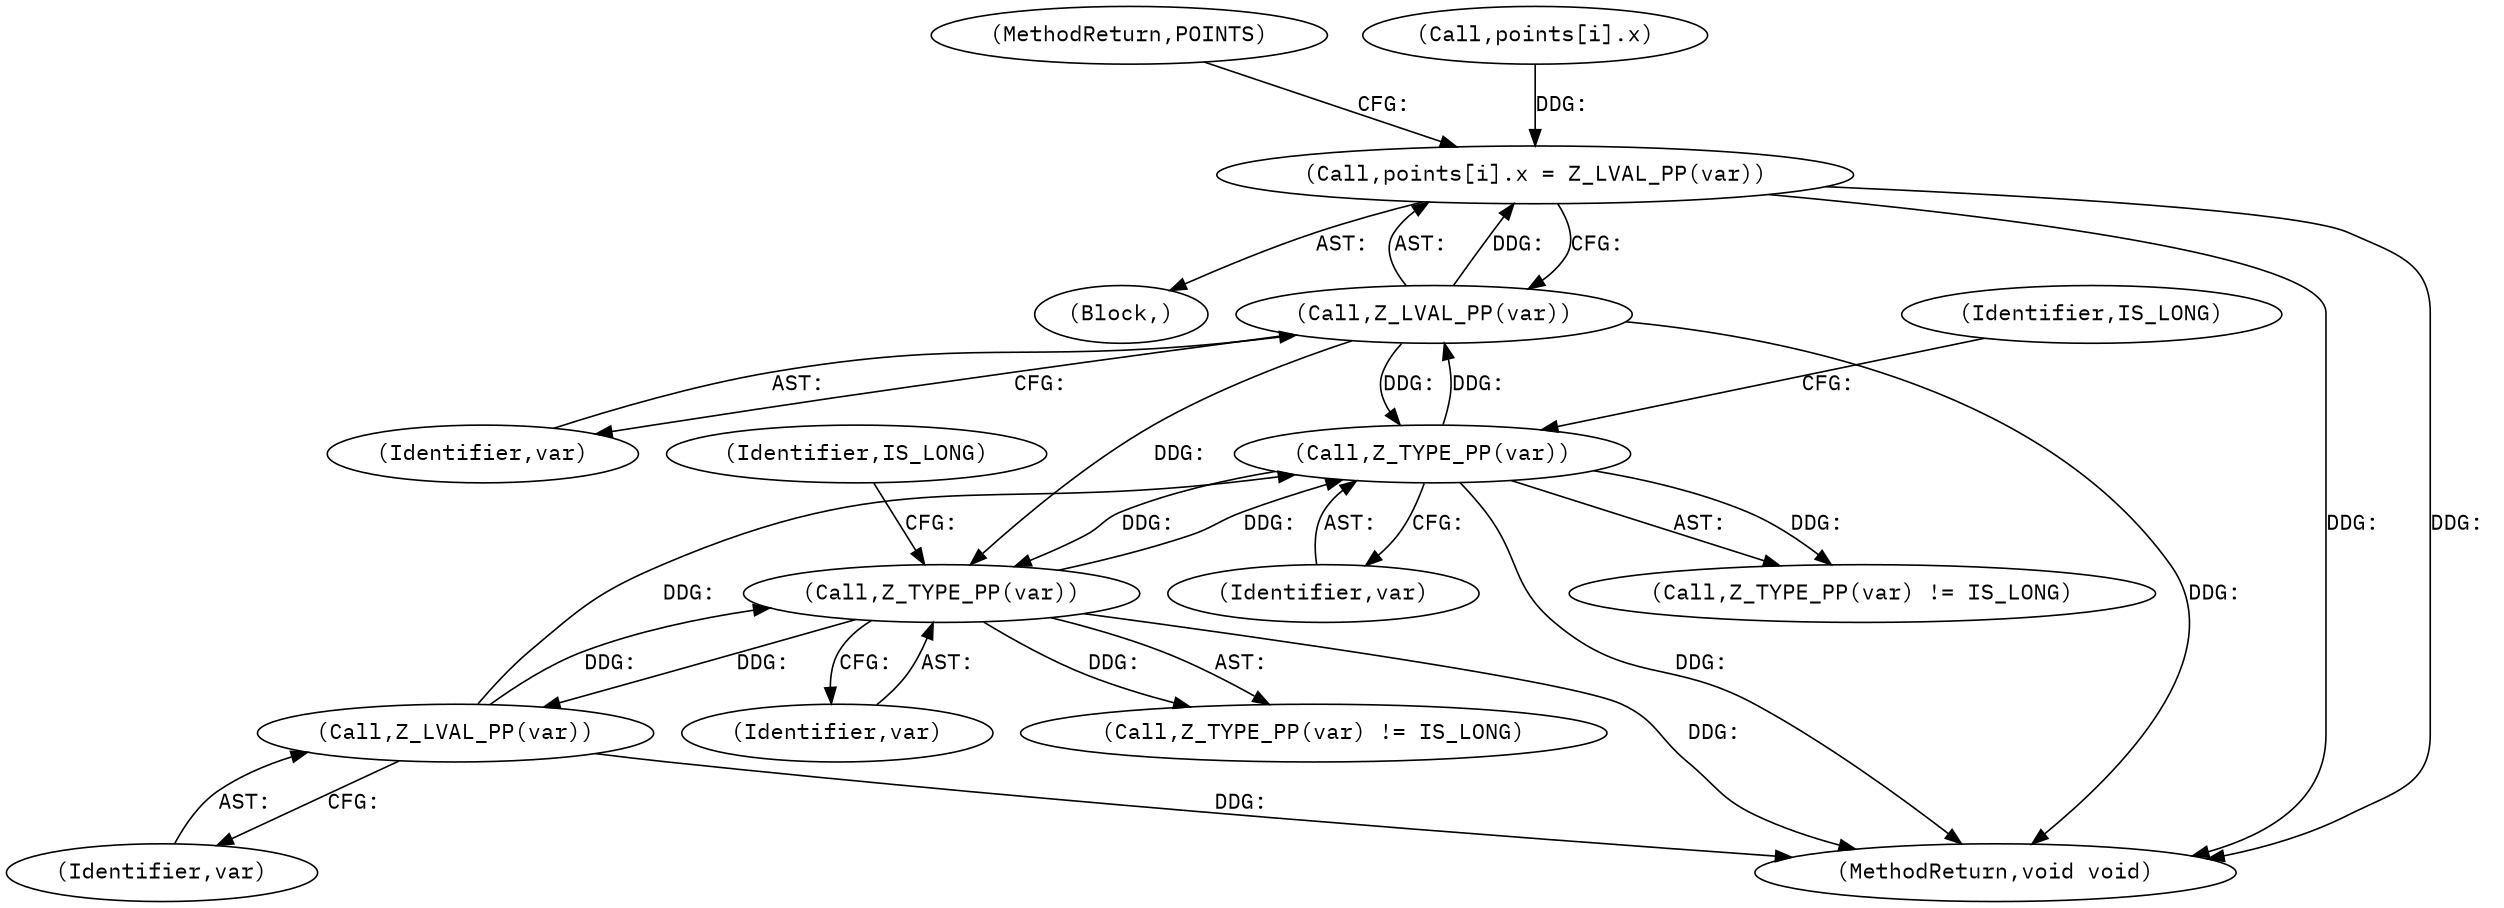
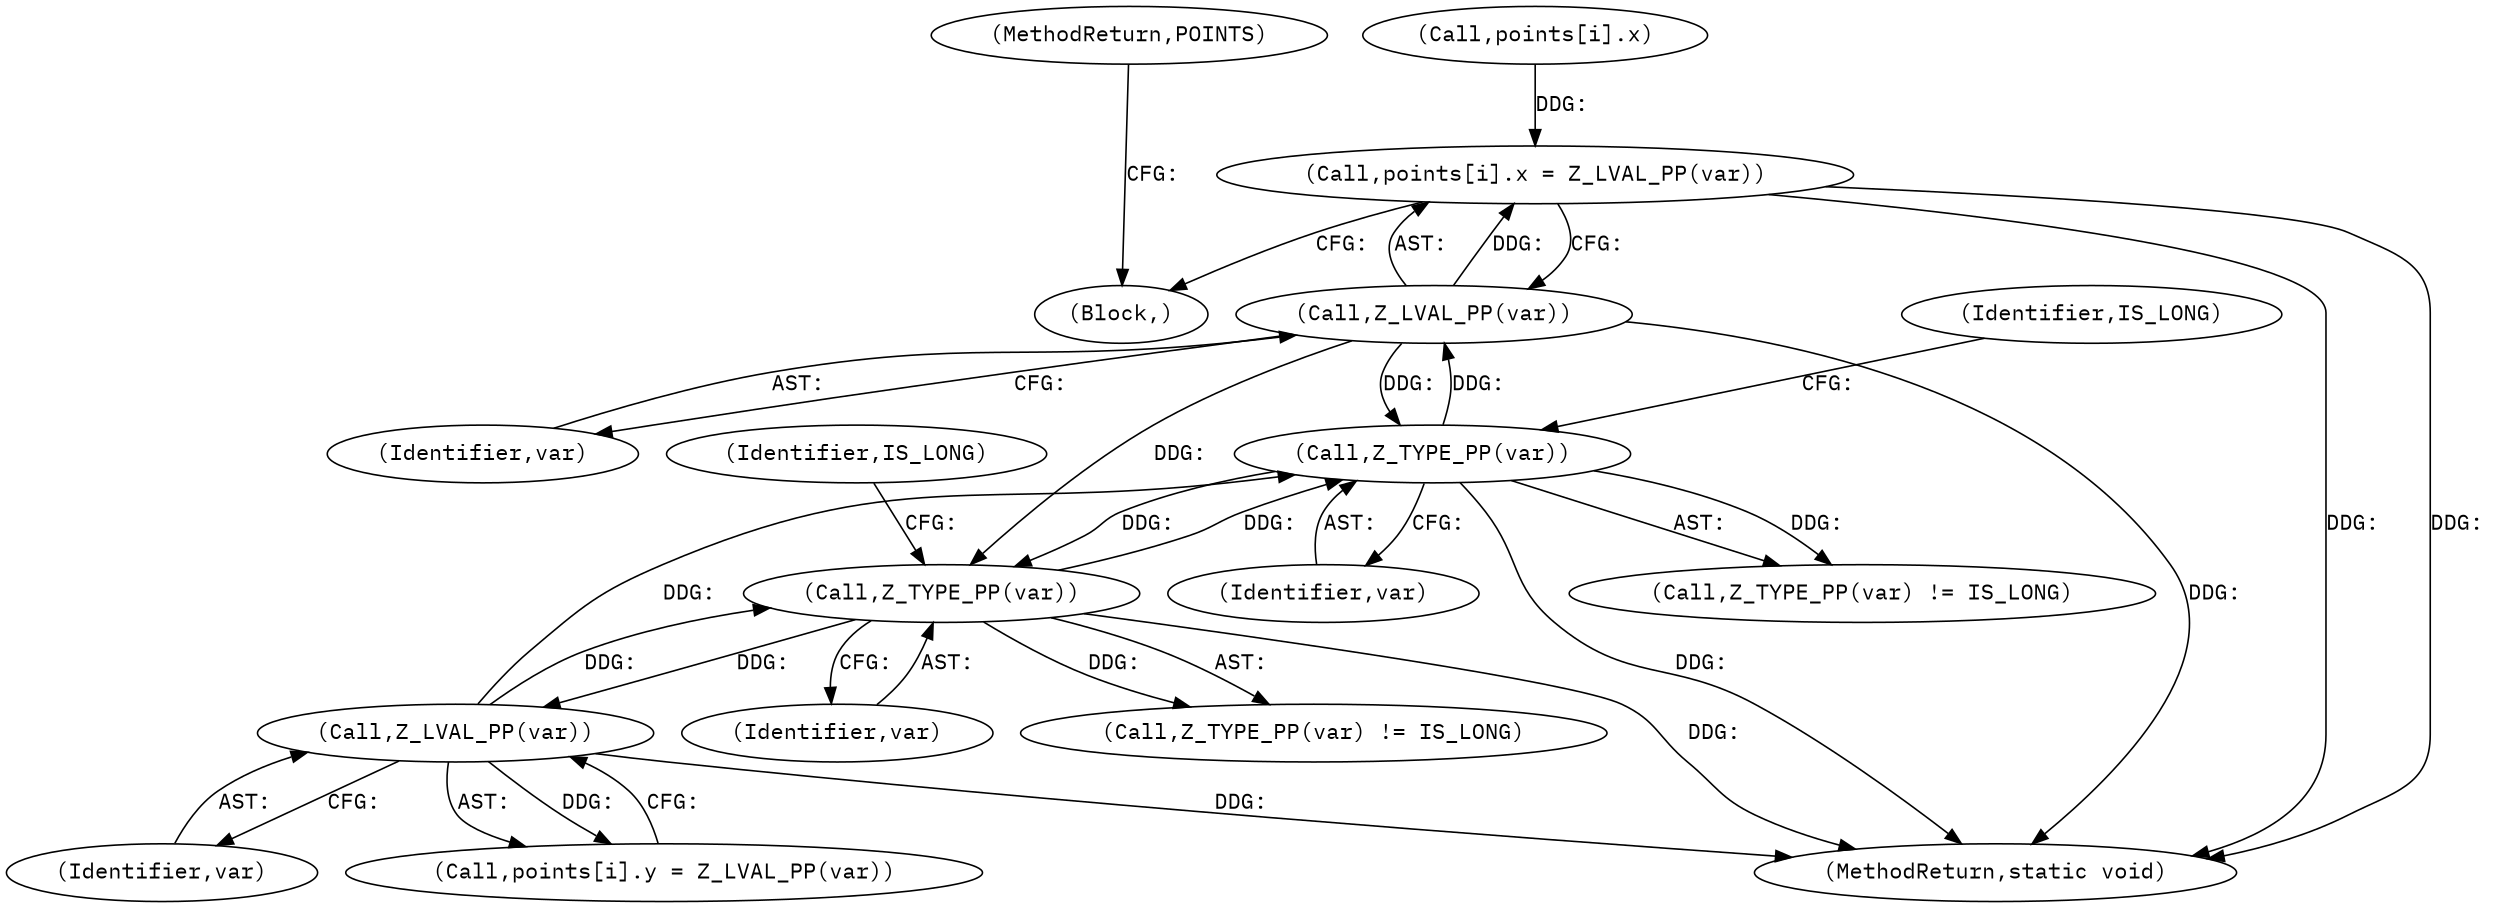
(1323, 102) -> (1126, 167)
(1349, 245) -> (1349, 245)
none -> (664, 873)
(1996, 873) -> (1996, 873)
